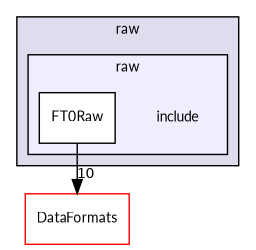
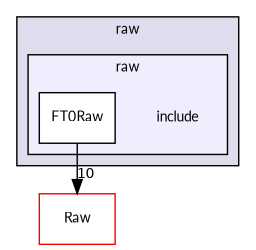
(77, 219) -> (77, 219)
